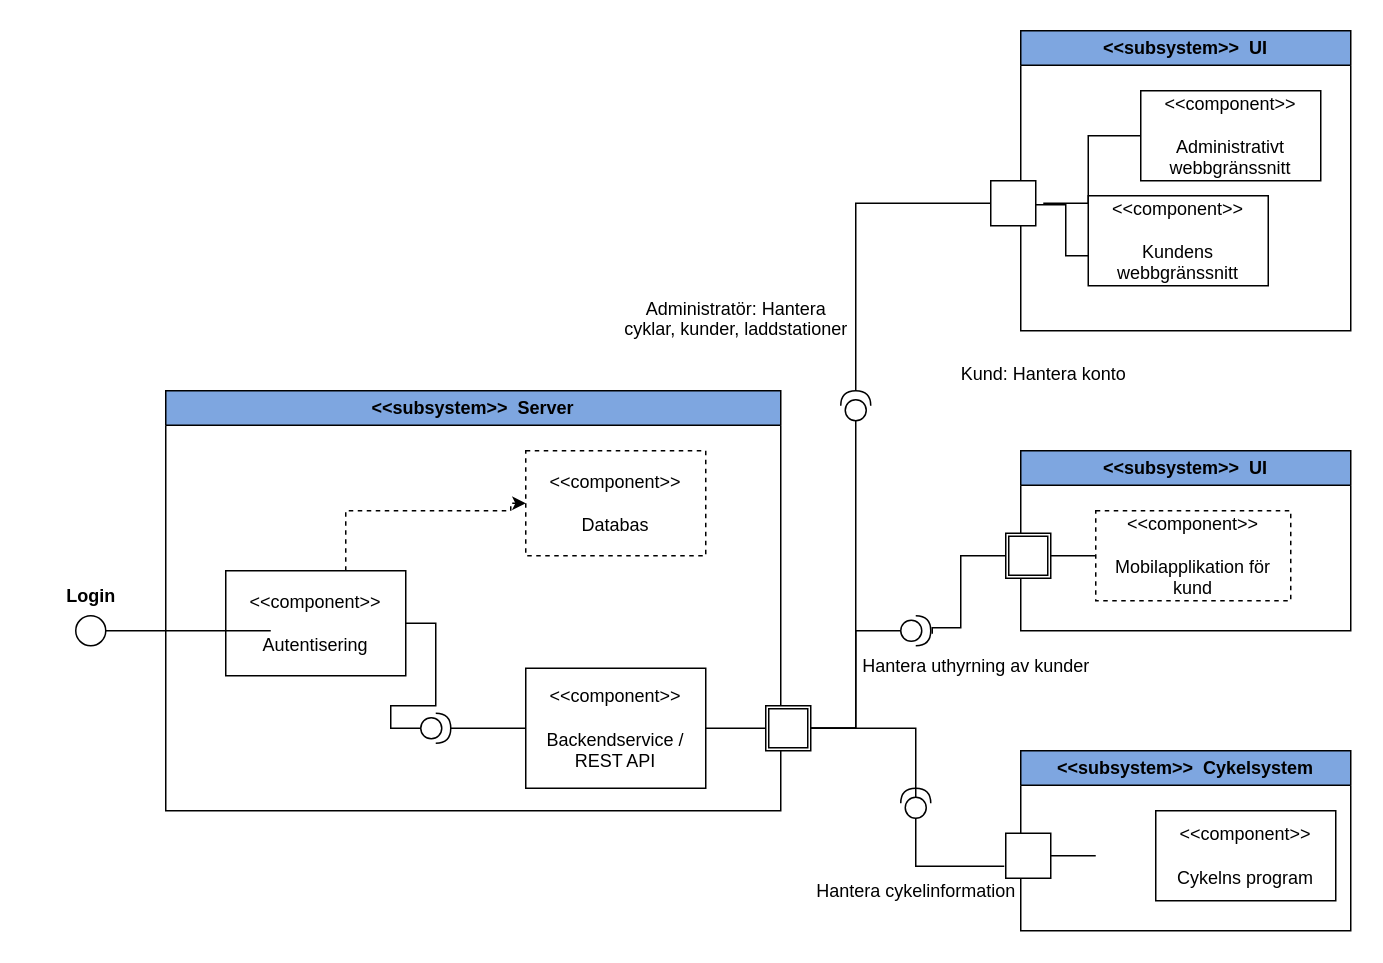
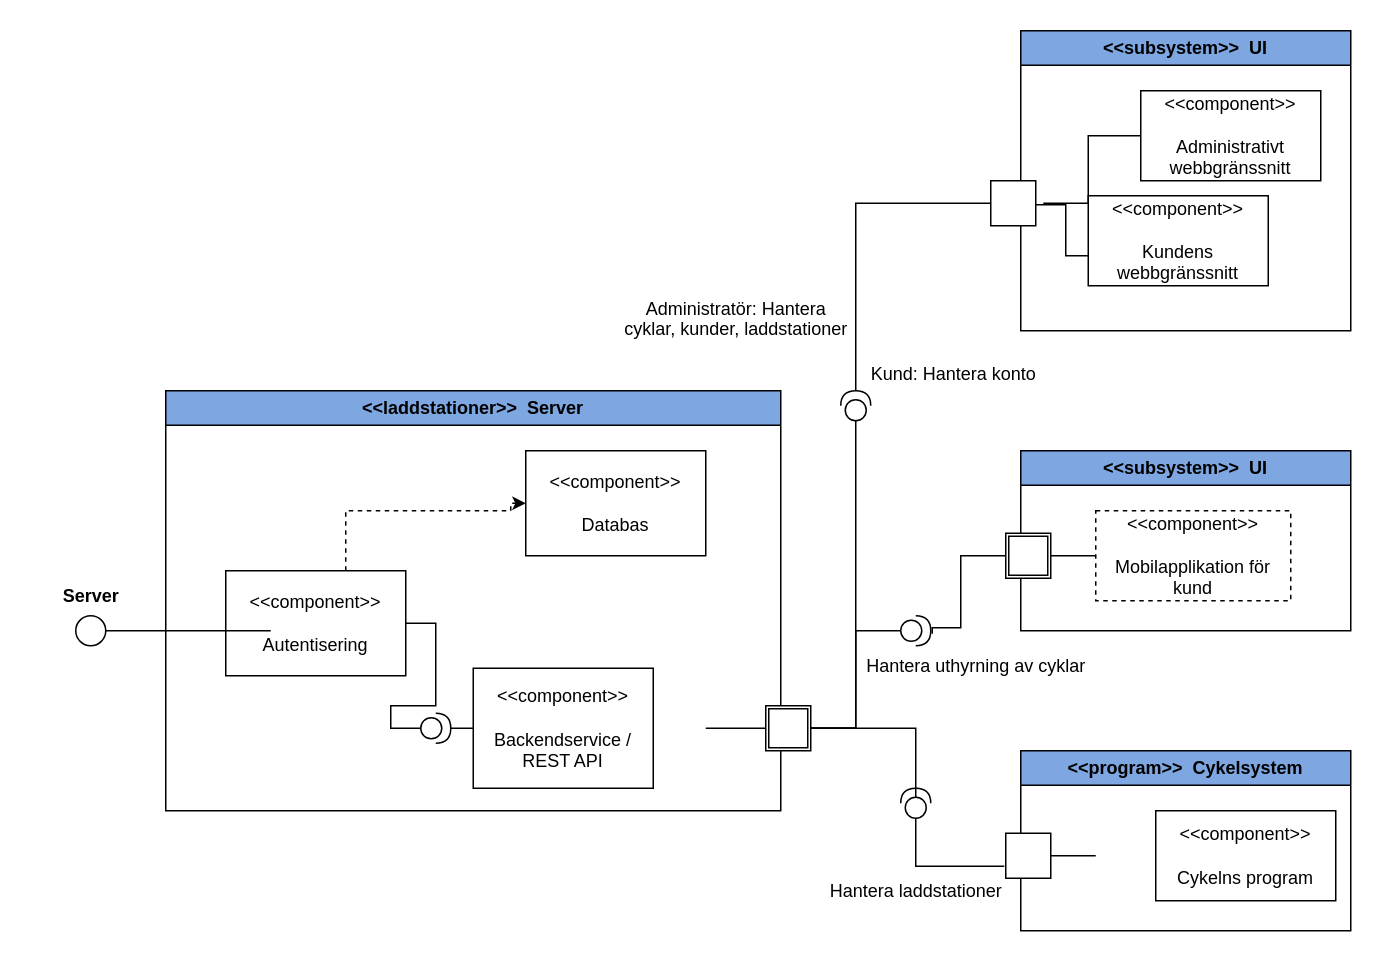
(1043, 368) -> (953, 368)
(473, 409) -> (473, 409)
(616, 503) -> (616, 503)
(92, 596) -> (92, 596)
(977, 661) -> (977, 661)
(616, 728) -> (563, 728)
(1186, 769) -> (1186, 769)
(917, 886) -> (917, 886)
